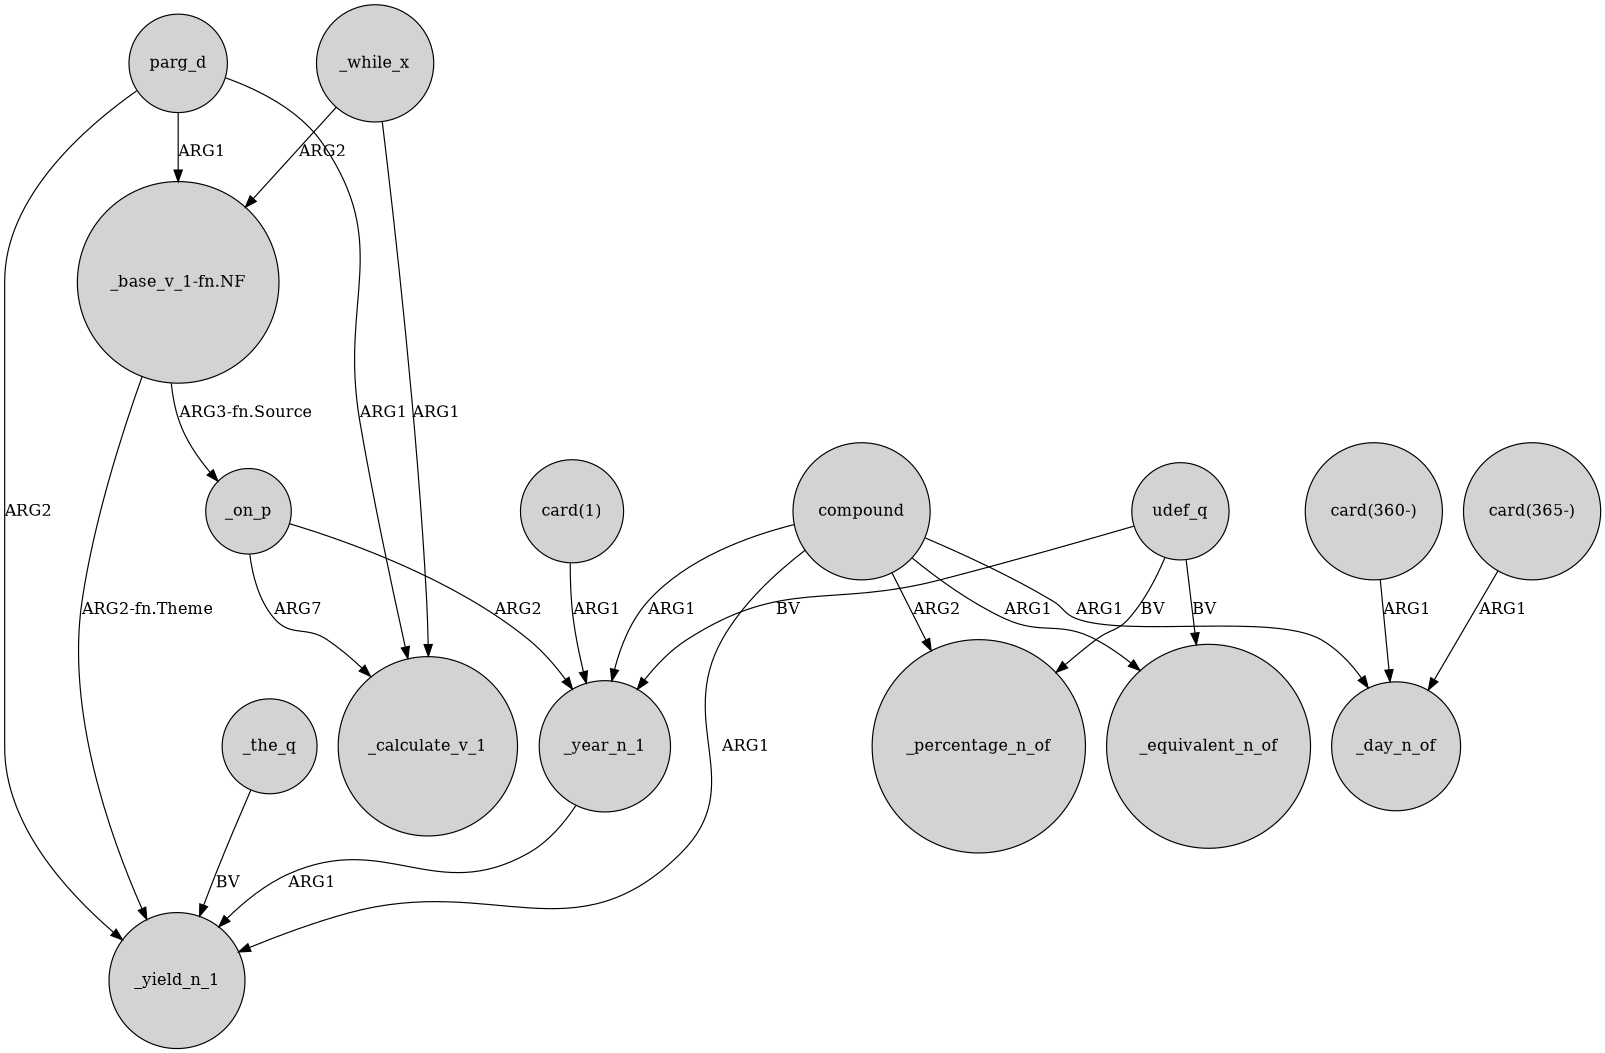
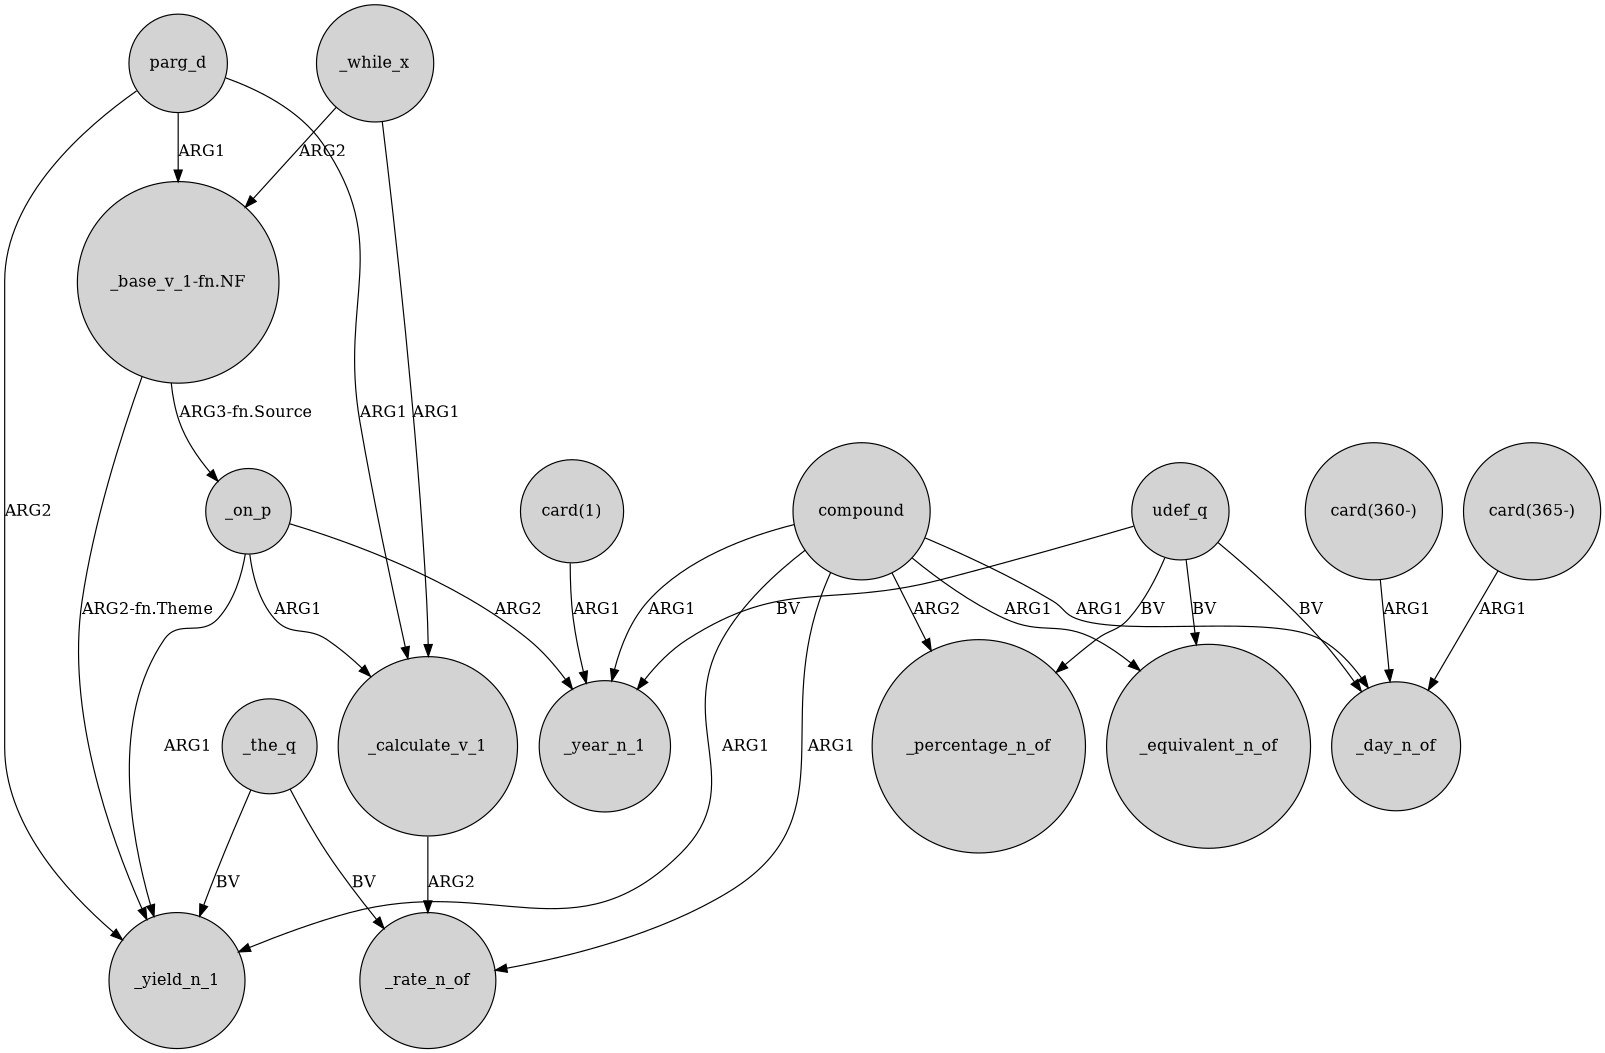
none -> (1291, 608)
(298, 610) -> (298, 610)
(405, 866) -> (136, 705)
none -> (428, 981)
